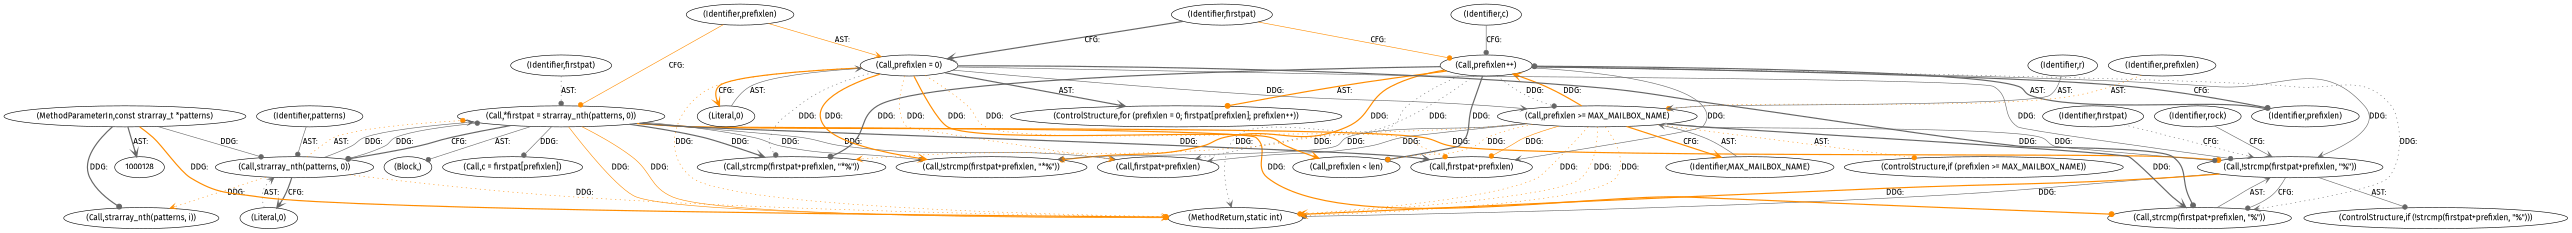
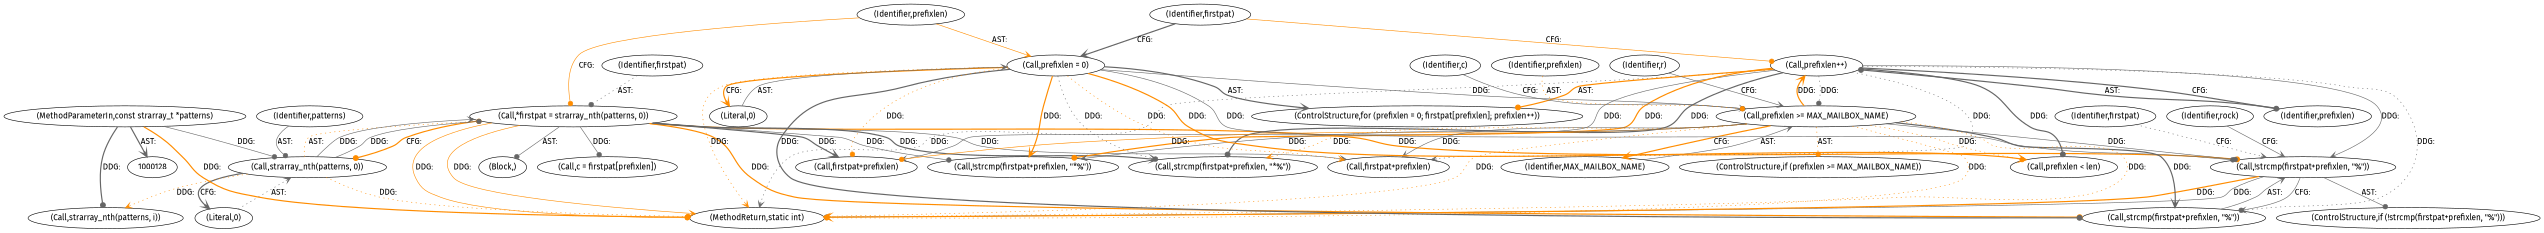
(1486, 38) -> (1600, 105)
(2066, 91) -> (1750, 91)
(431, 143) -> (417, 134)
